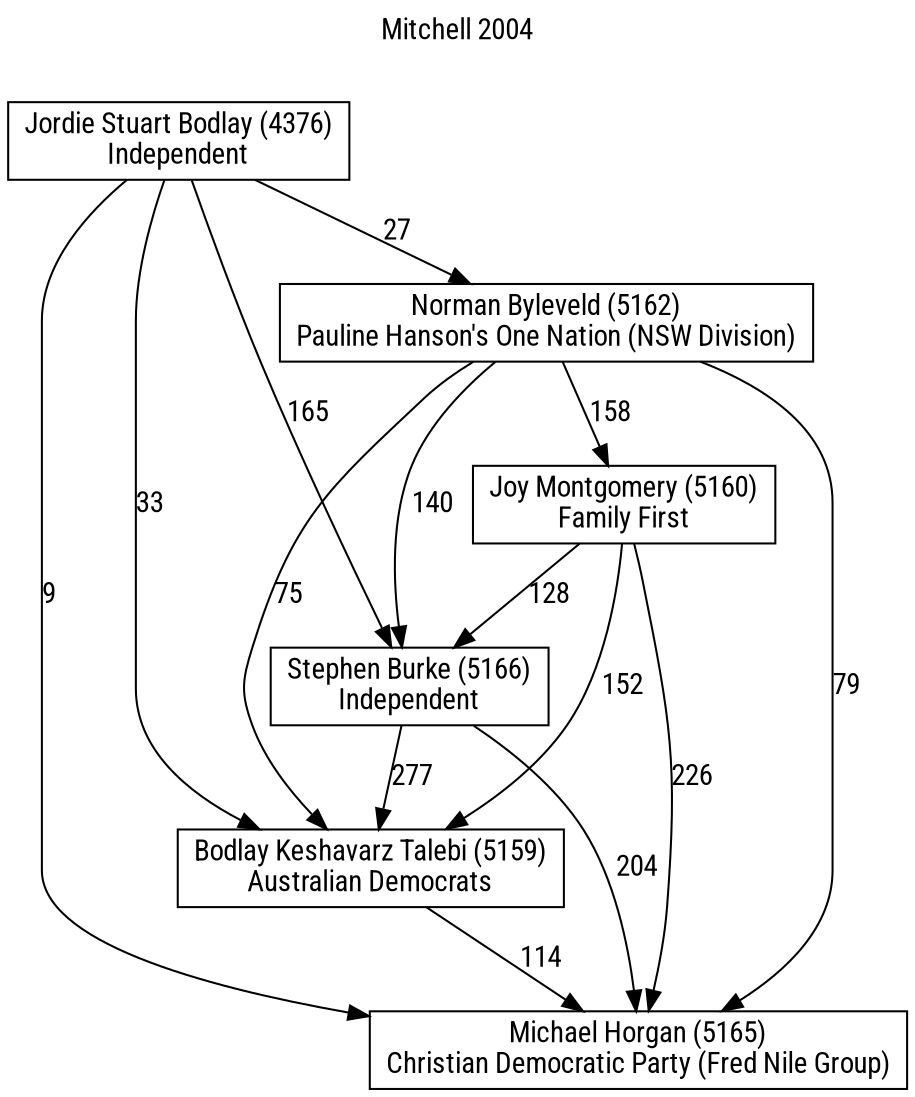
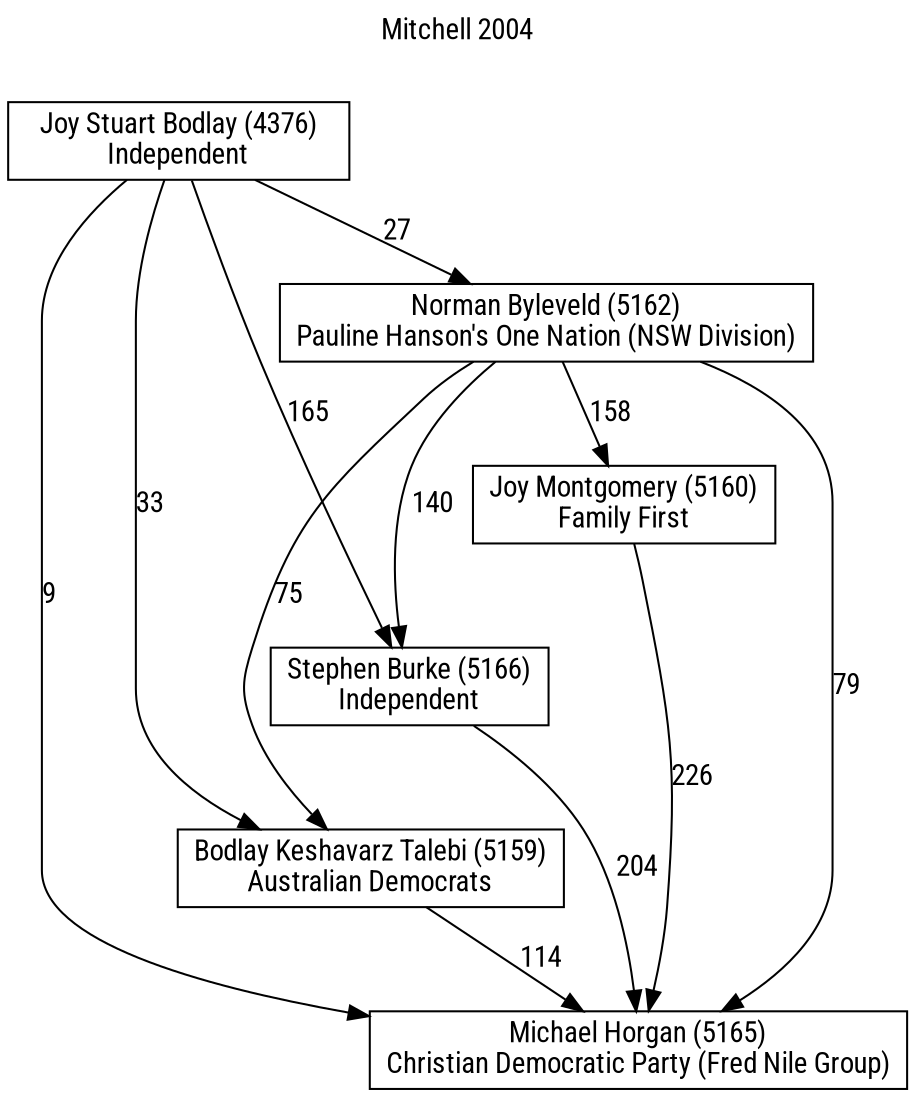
(179, 141) -> (179, 141)
(525, 589) -> none
(580, 703) -> none
(392, 767) -> none
